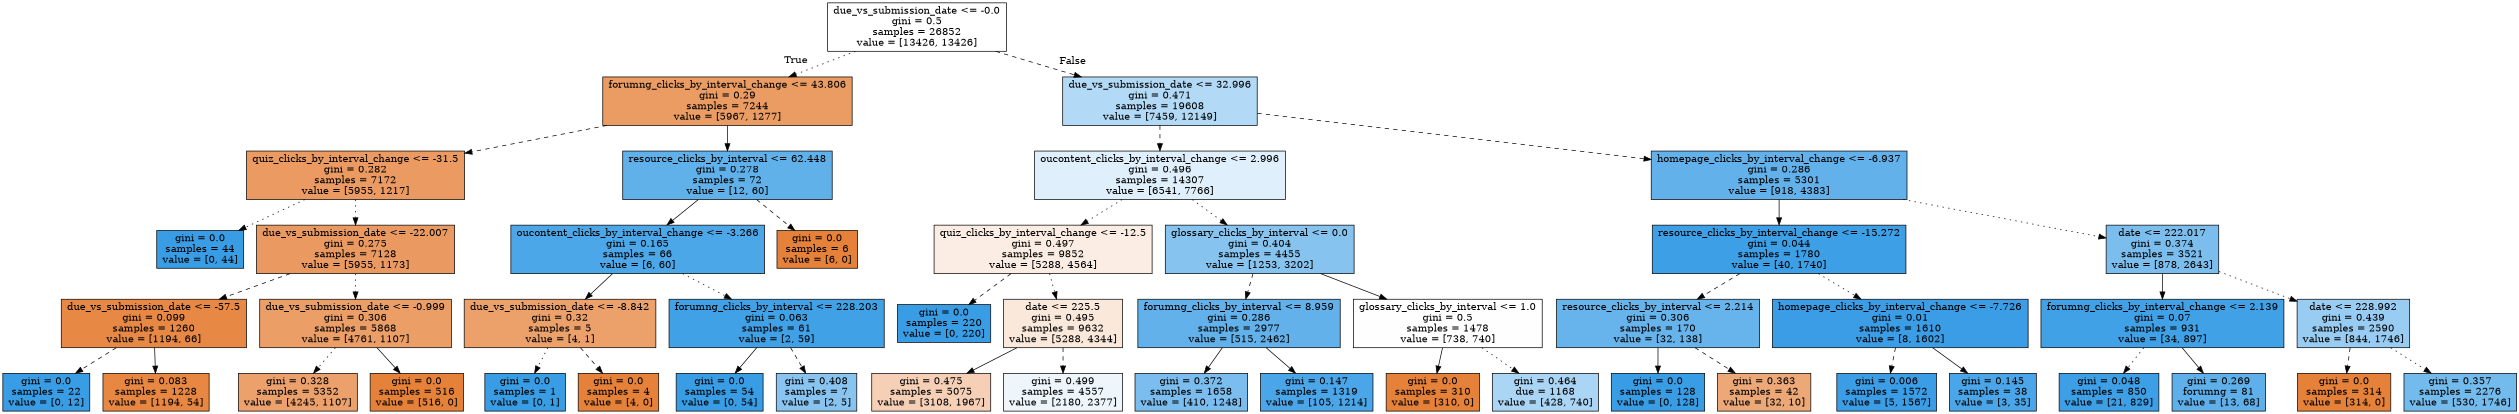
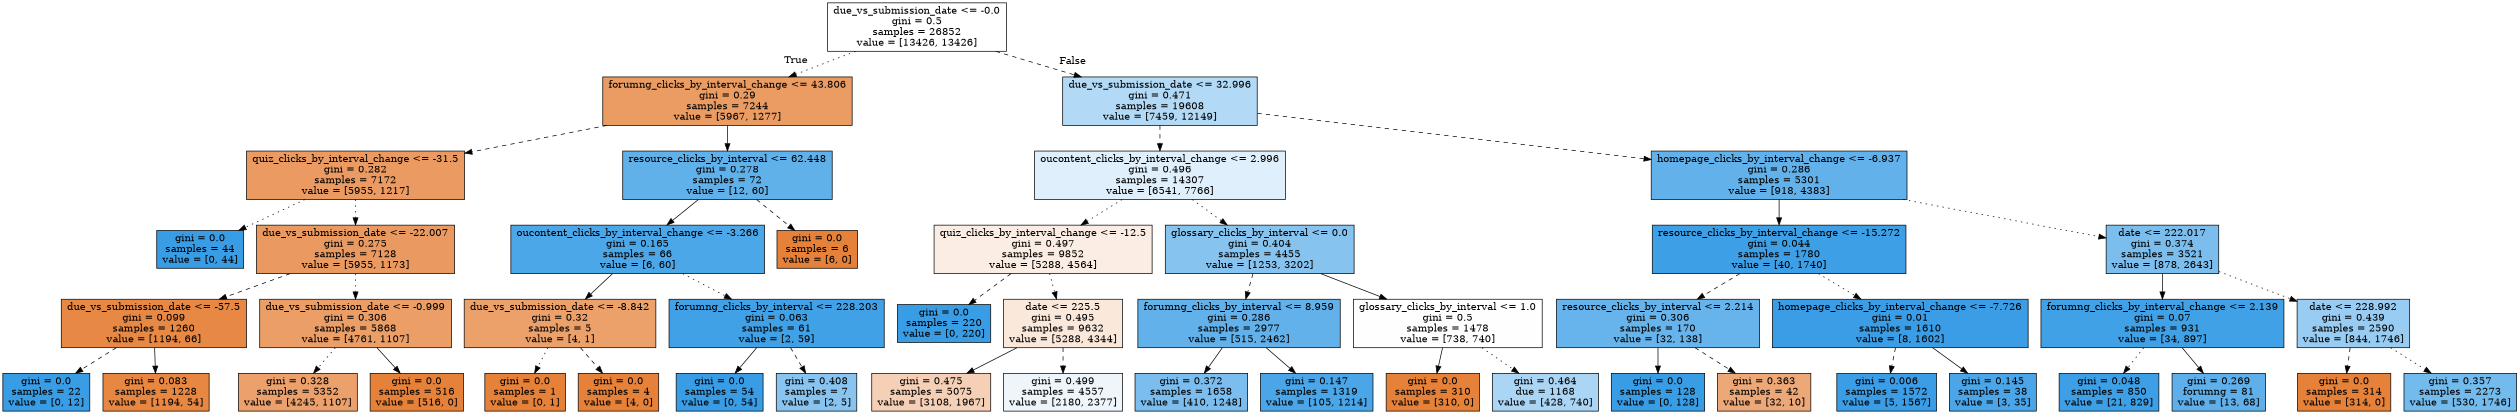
(525, 392) -> (525, 392)
(2460, 392) -> (2460, 392)
